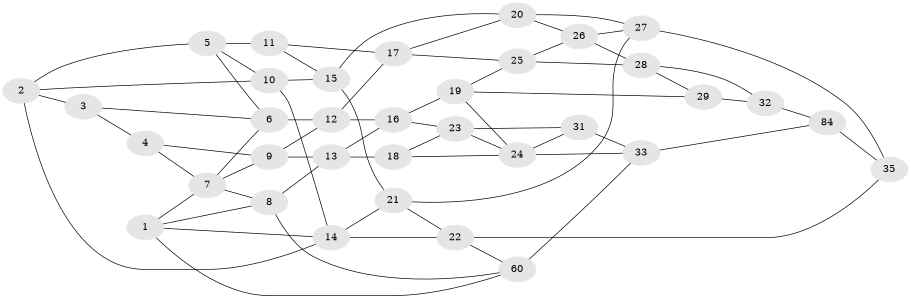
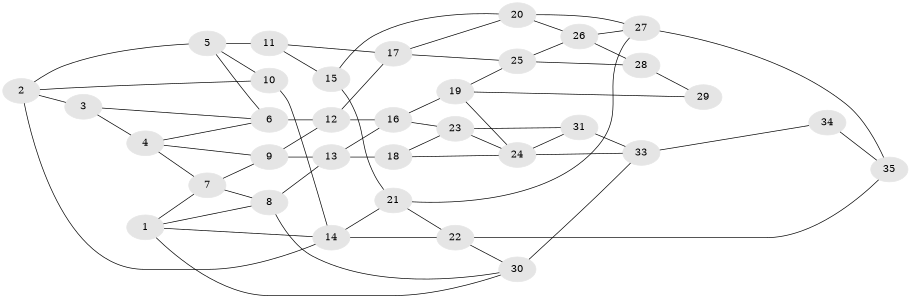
(300, 80) -> none
(765, 103) -> none
(827, 123) -> (827, 123)
(241, 149) -> (207, 132)
(517, 269) -> (517, 269)
